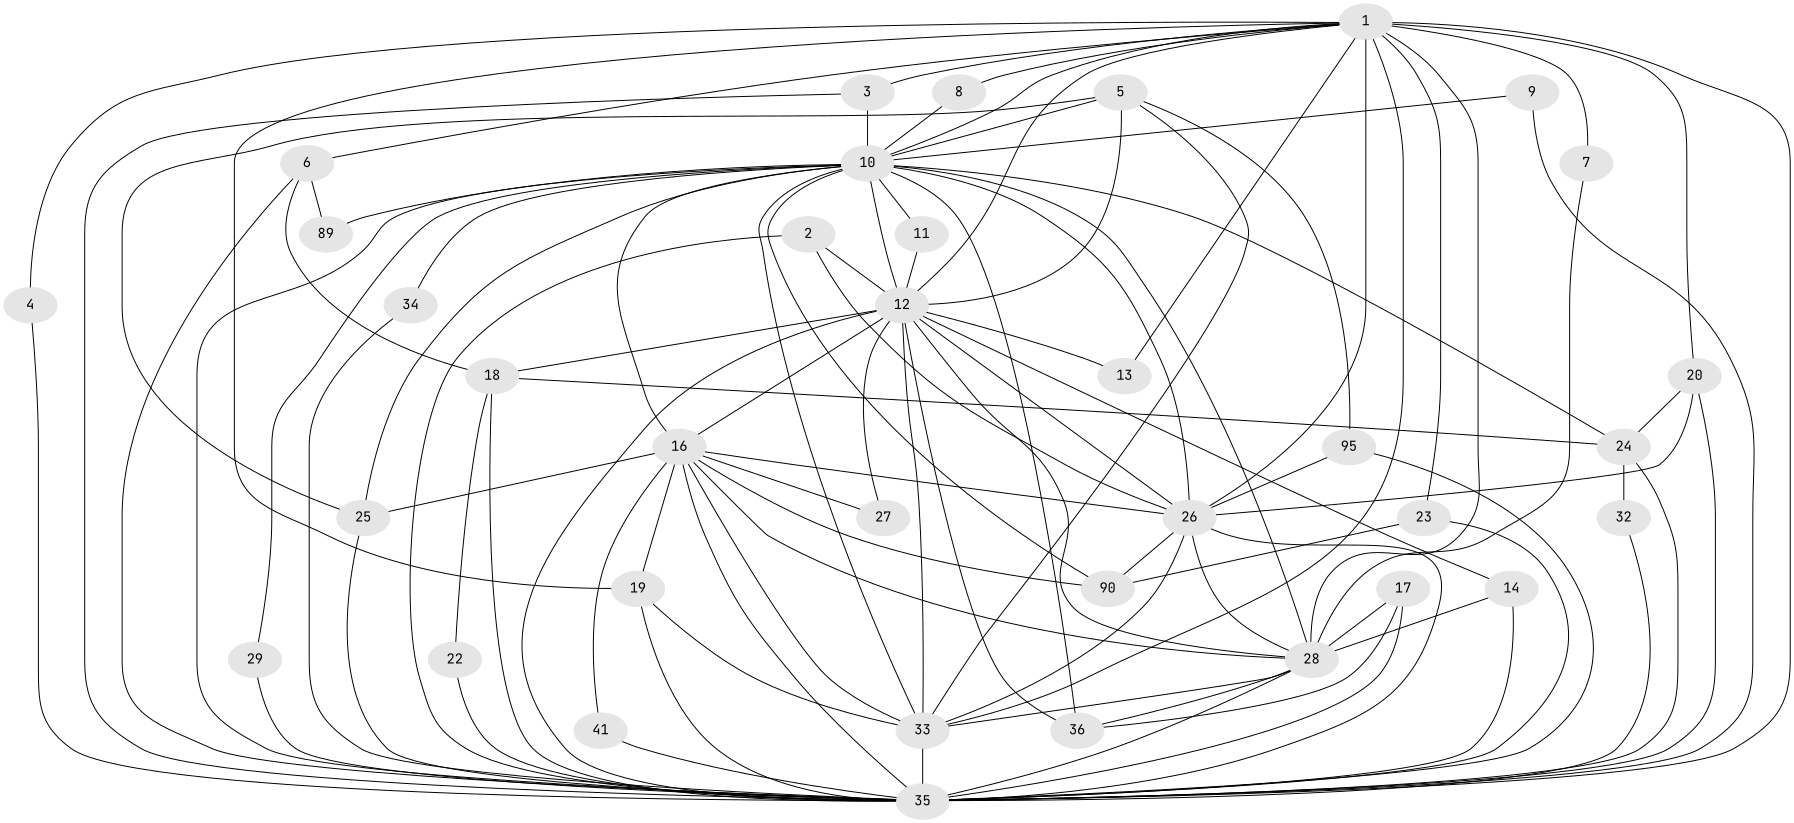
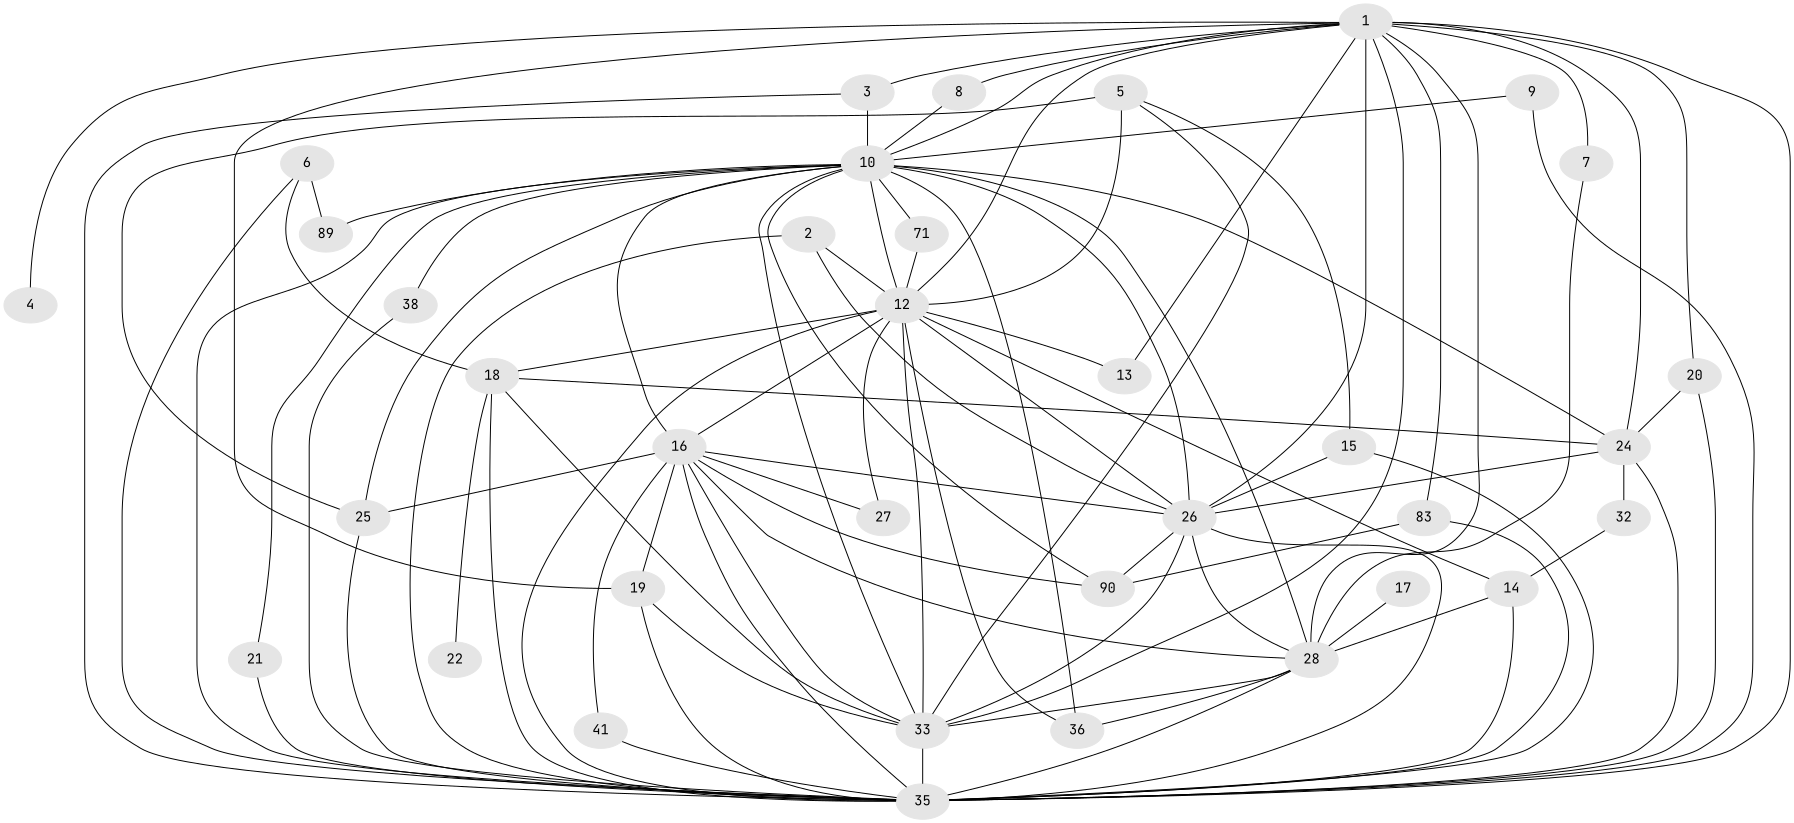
(834, 75) -> (1639, 140)
(994, 128) -> none
(922, 234) -> (922, 234)
(411, 305) -> (411, 305)
(1349, 447) -> (1349, 447)
(1491, 489) -> (1407, 483)
(1424, 518) -> (1424, 518)
(1065, 548) -> none
none -> (685, 580)
(255, 660) -> (255, 660)
(1271, 703) -> none
(1206, 748) -> none
(1616, 749) -> (1568, 553)
(263, 782) -> none
(652, 788) -> none
